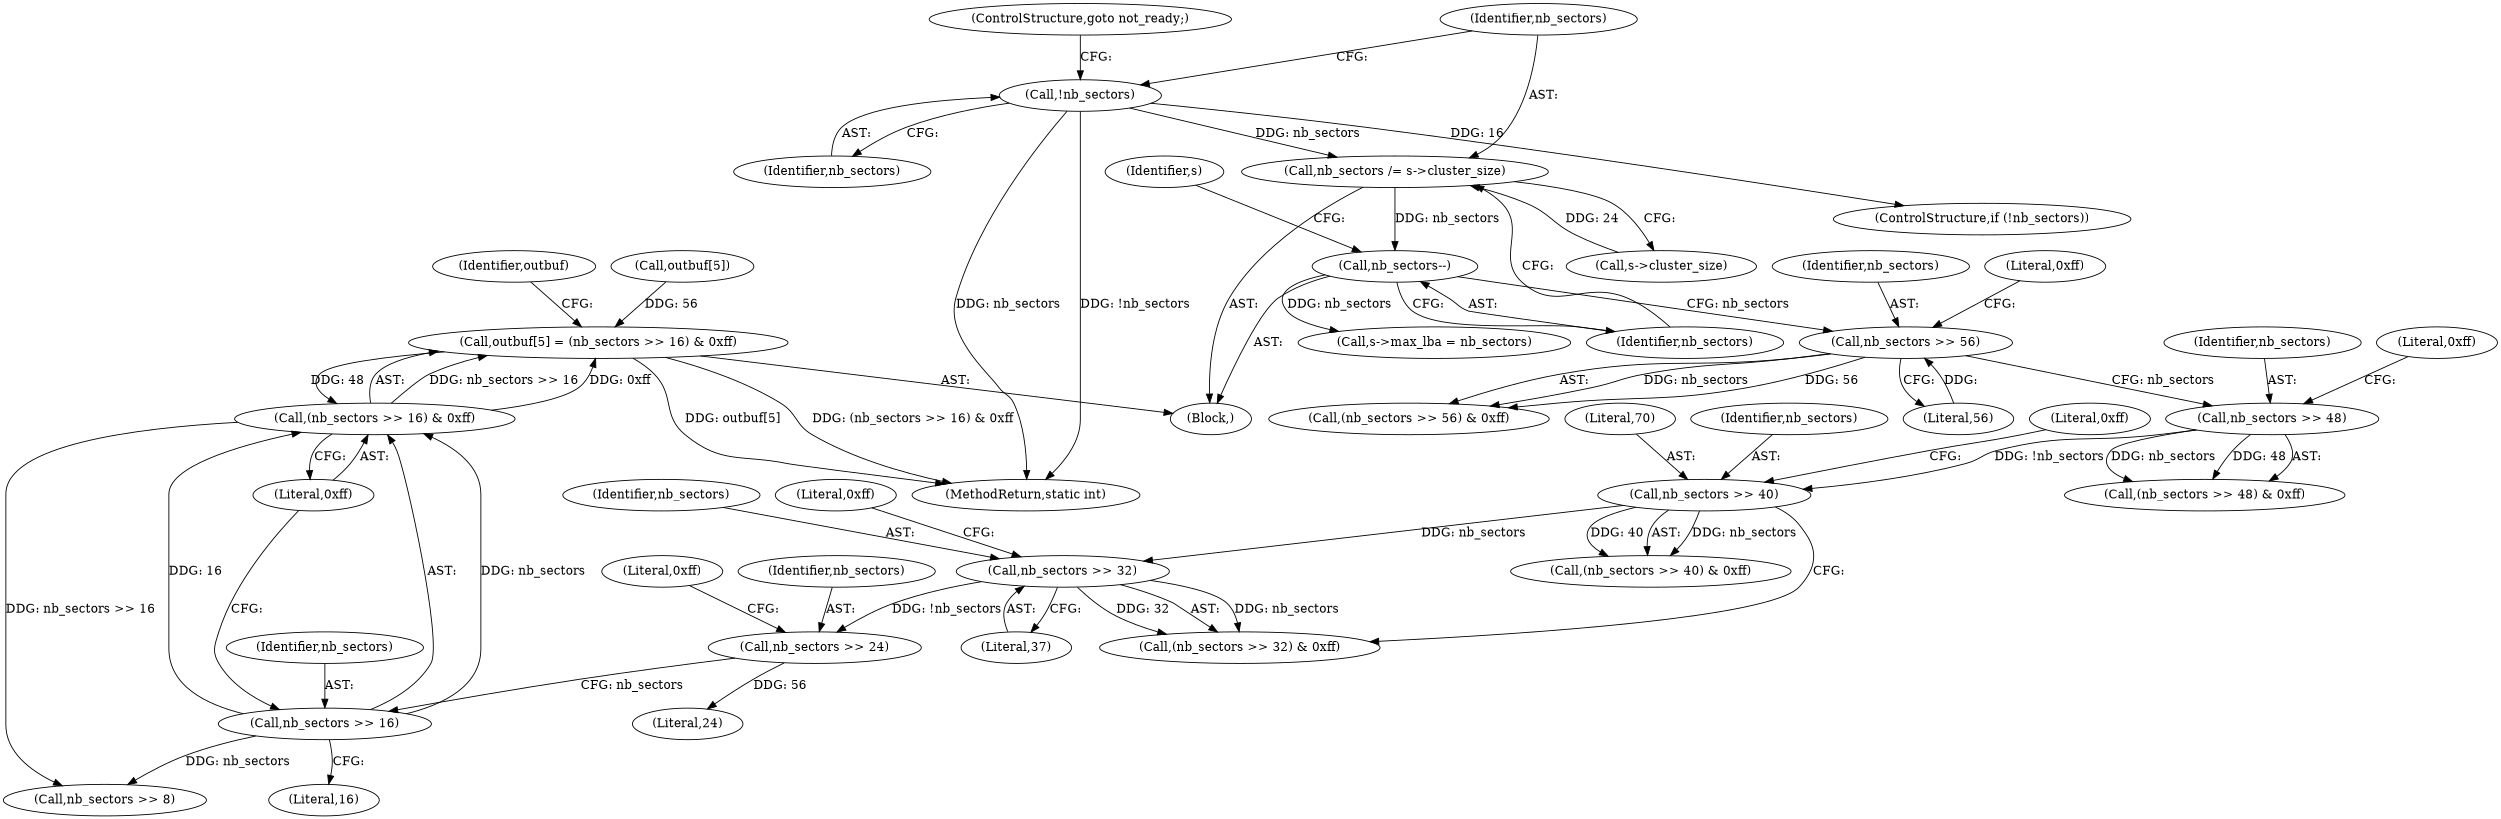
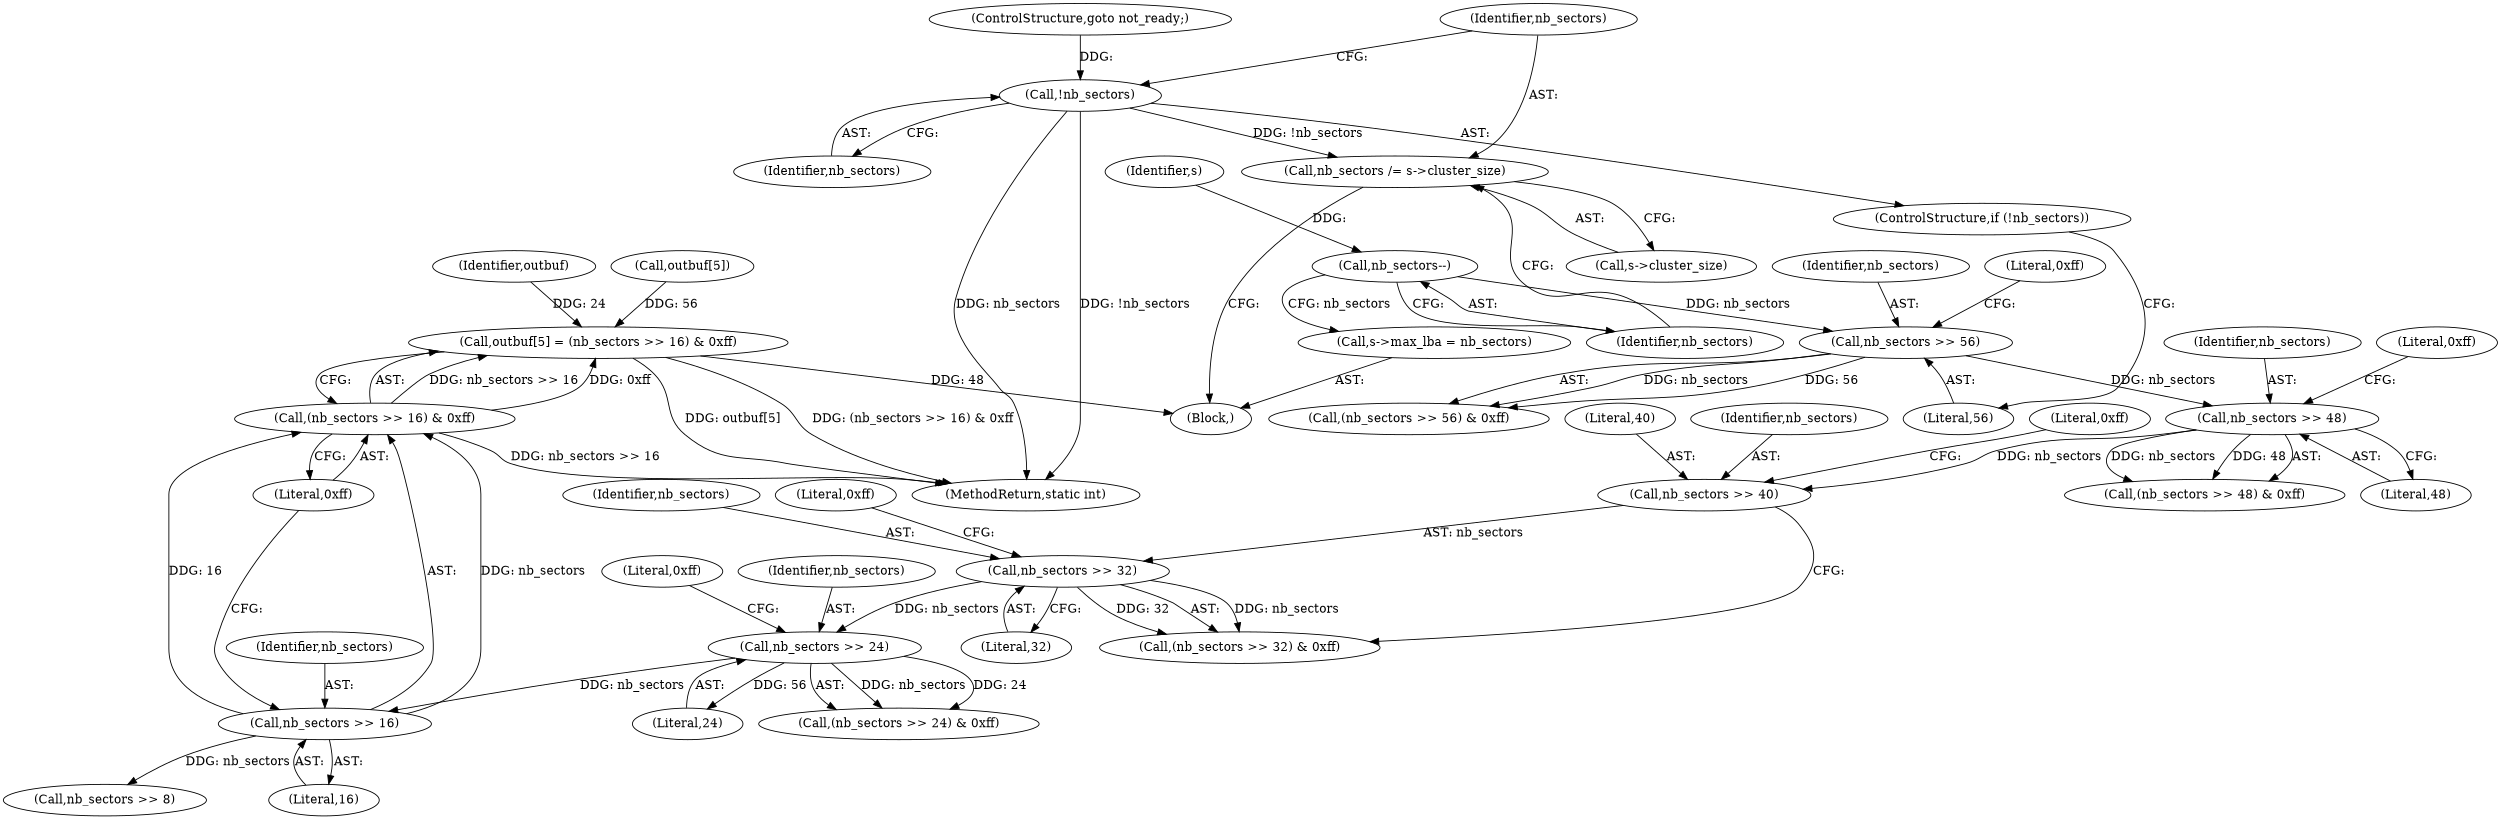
(1098, 57) -> (1098, 57)
(1308, 134) -> (1308, 134)
(1477, 134) -> (1477, 134)
(1395, 215) -> none
(1331, 219) -> (1331, 219)
(1592, 219) -> (1592, 219)
(579, 305) -> (579, 305)
(1246, 305) -> (1246, 305)
(1340, 305) -> (1340, 305)
(1738, 305) -> (1738, 305)
(1260, 320) -> (1320, 382)
(338, 381) -> (338, 381)
(958, 381) -> (958, 381)
(1963, 381) -> (1963, 381)
(2164, 381) -> (2164, 381)
(1901, 383) -> (2140, 350)
(1620, 419) -> (1620, 419)
(2050, 457) -> (2050, 457)
none -> (2416, 495)
(6, 522) -> (685, 479)
(1474, 533) -> (1474, 533)
(1651, 571) -> none
(947, 610) -> (947, 610)
(1016, 648) -> (1016, 648)
none -> (701, 675)
(632, 686) -> (632, 686)
none -> (899, 724)
(351, 762) -> (351, 762)
none -> (294, 767)
